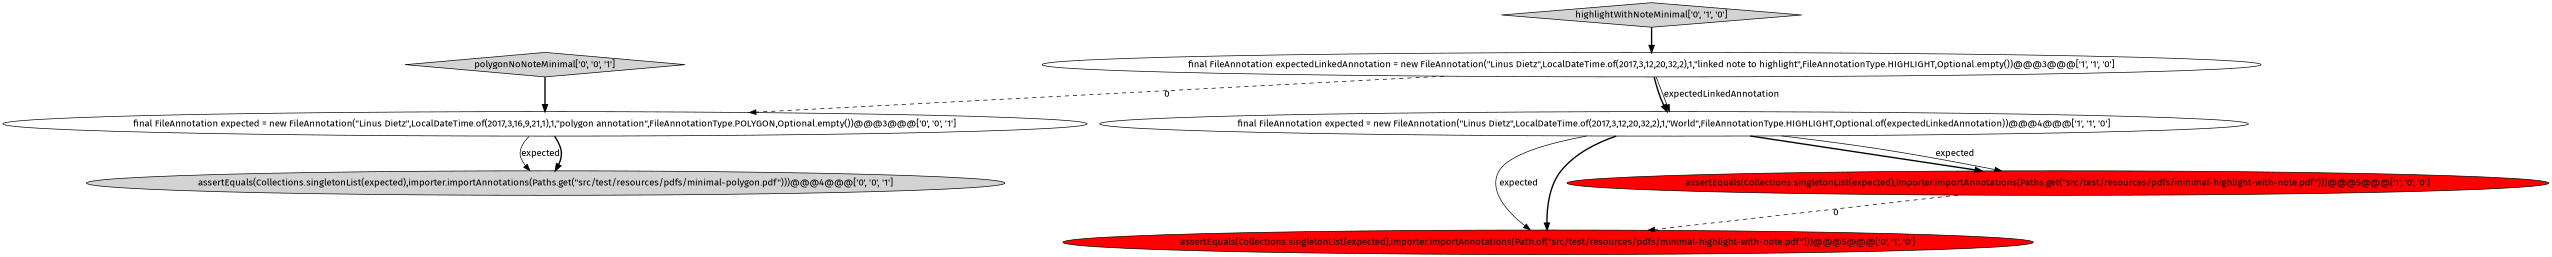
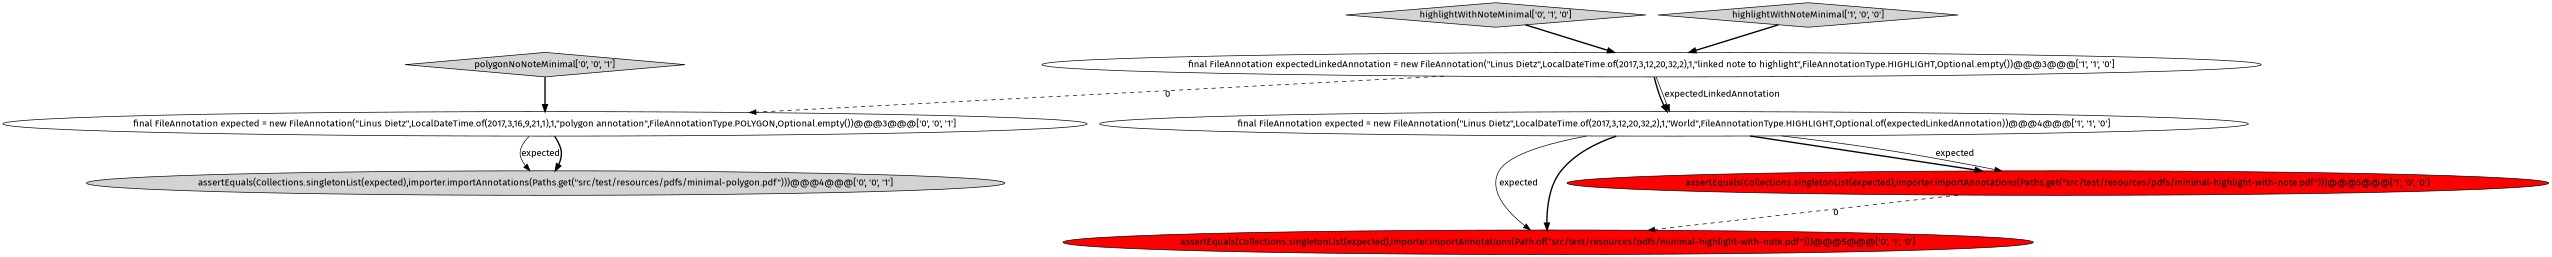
none -> (1808, 15)
